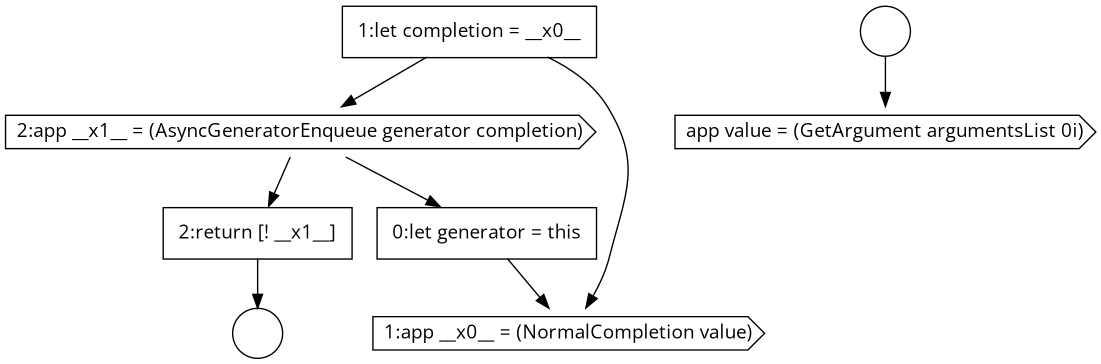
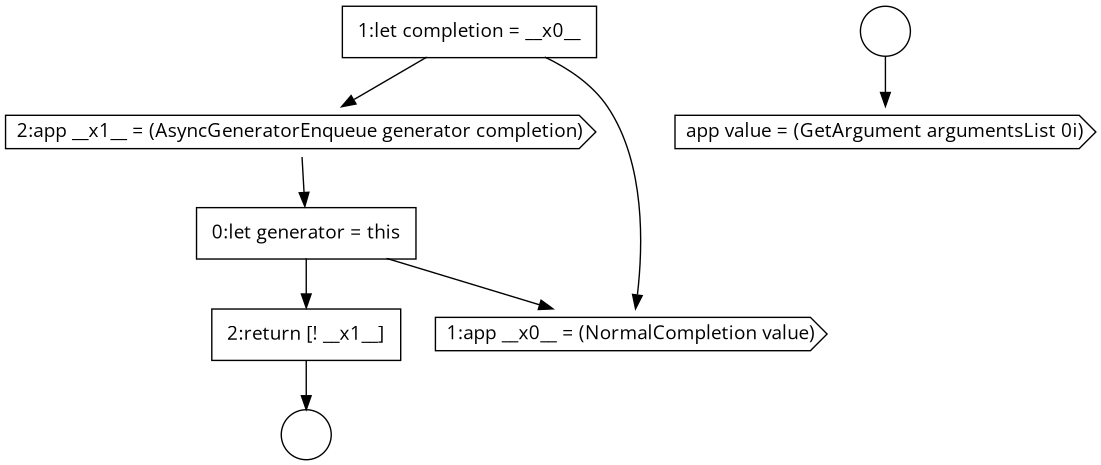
(282, 175) -> (306, 276)
